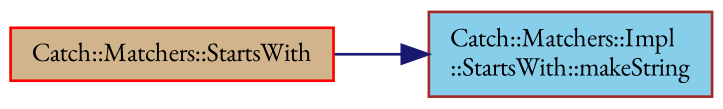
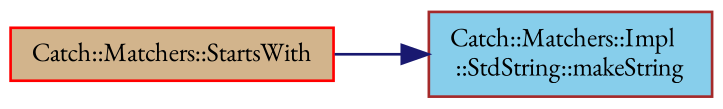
(570, 54) -> (570, 54)
